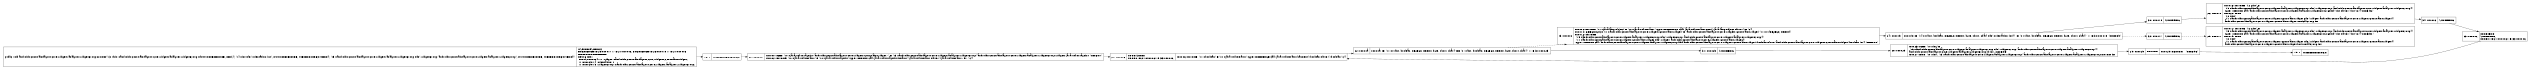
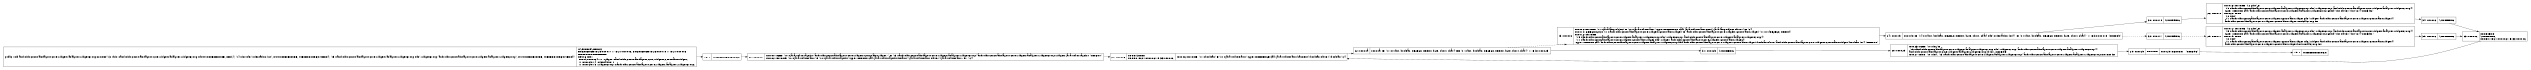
none -> (2439, 36)
